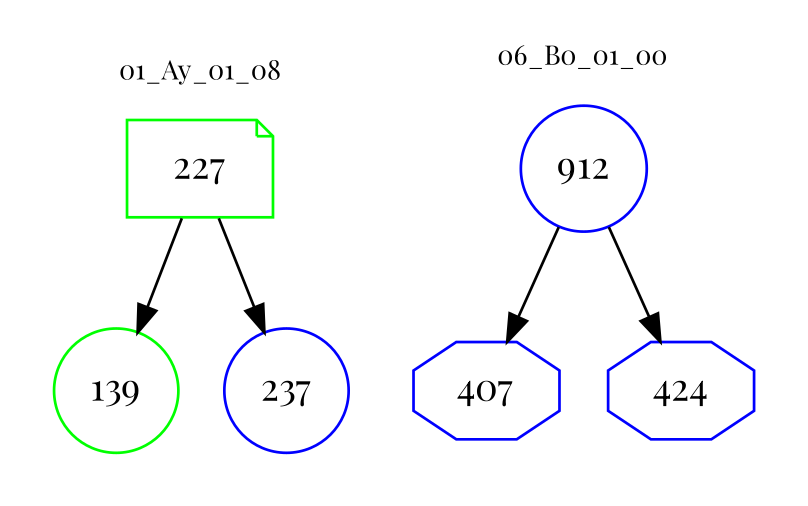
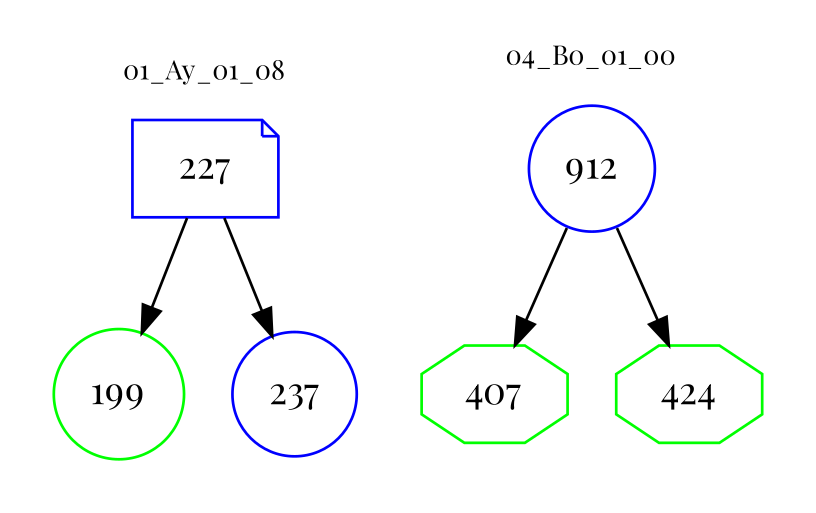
(584, 58) -> (592, 58)
(200, 169) -> (205, 169)
(116, 391) -> (119, 394)
(486, 391) -> (495, 394)
(681, 391) -> (689, 394)
